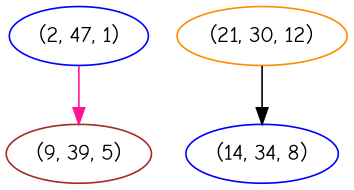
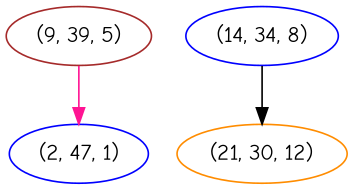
(79, 87) -> (79, 87)
(262, 87) -> (262, 87)
